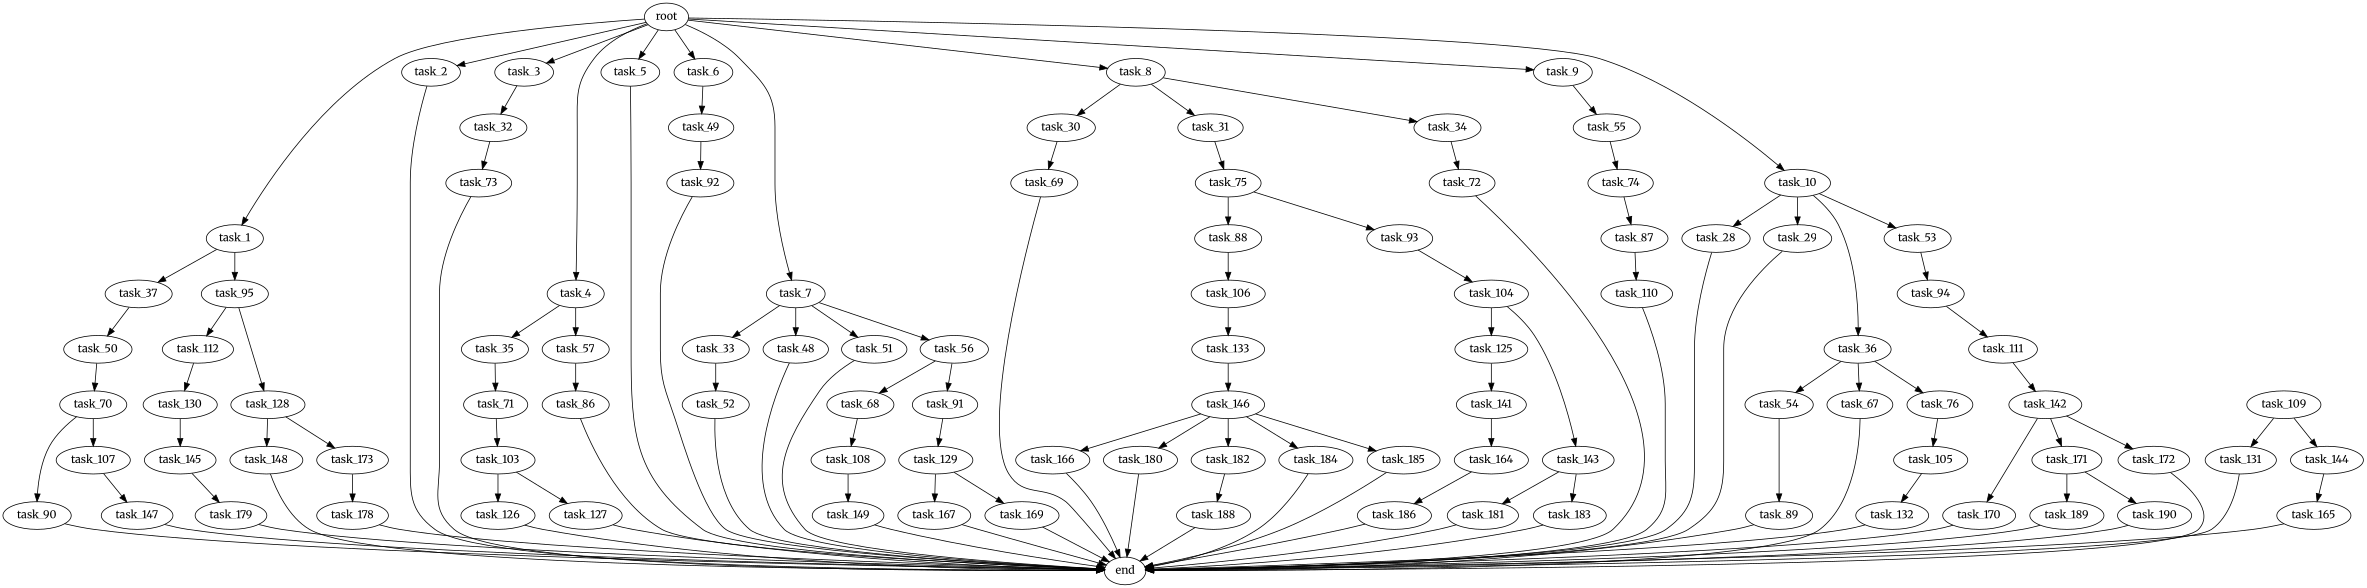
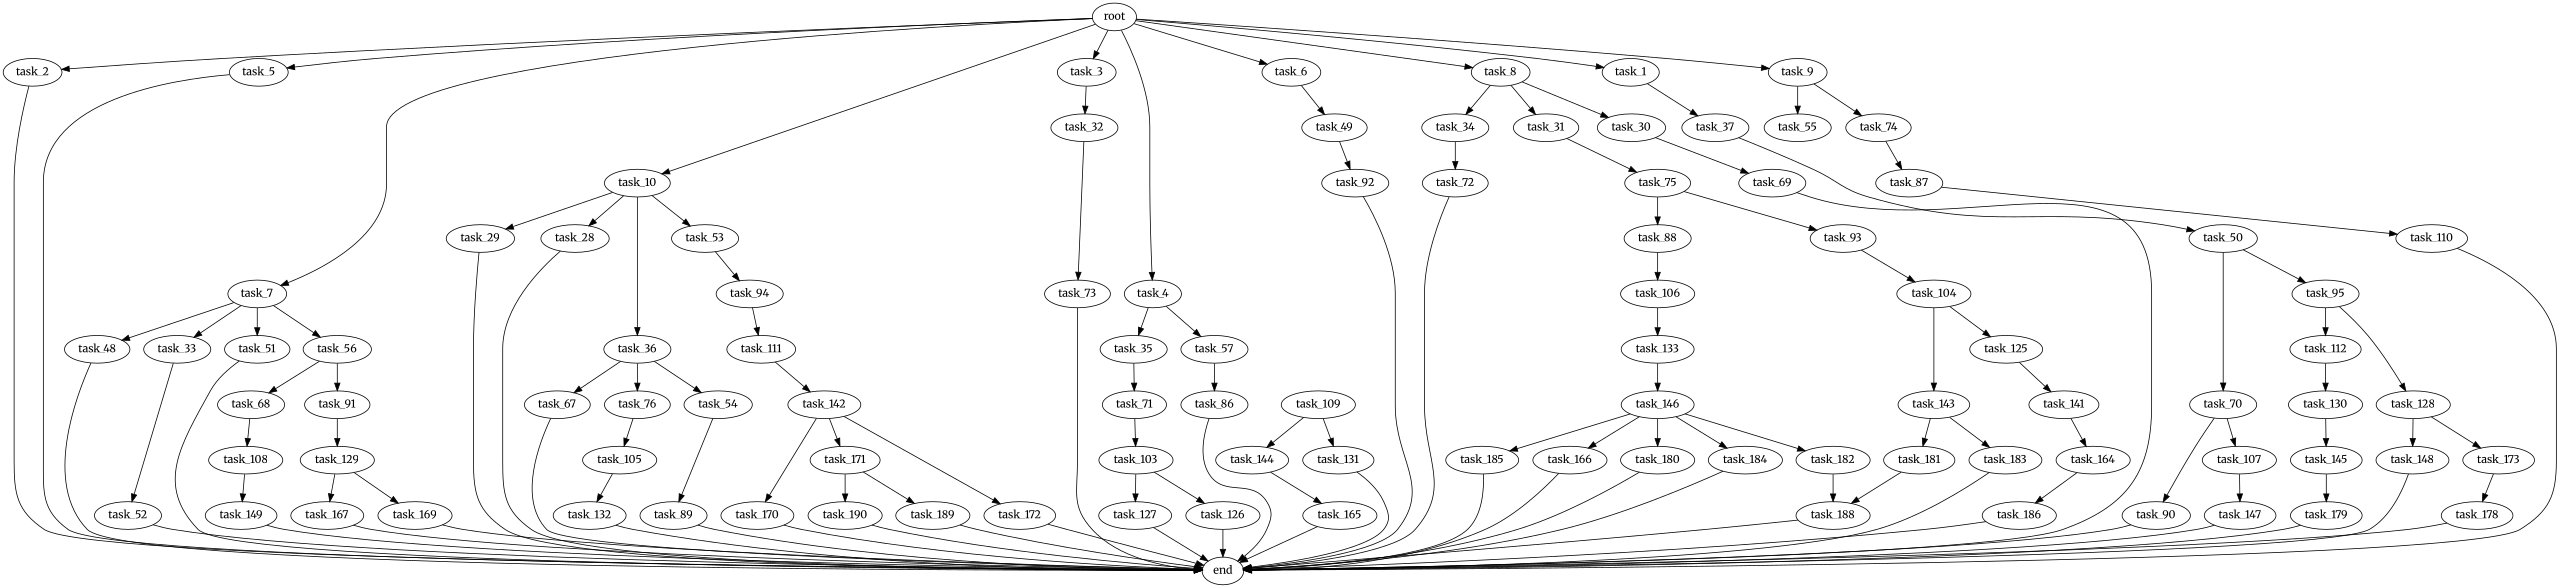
(1613, 152) -> (1835, 98)
(235, 262) -> (2271, 264)
(1306, 551) -> (1880, 486)
